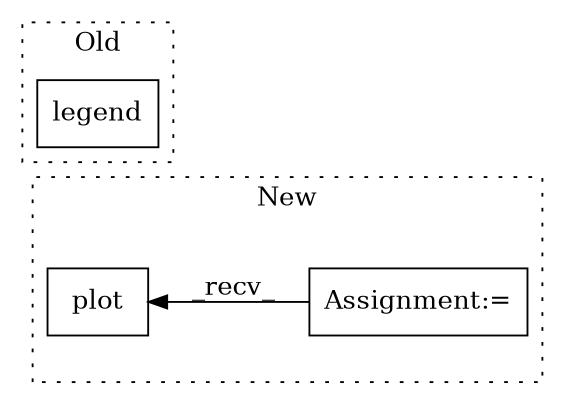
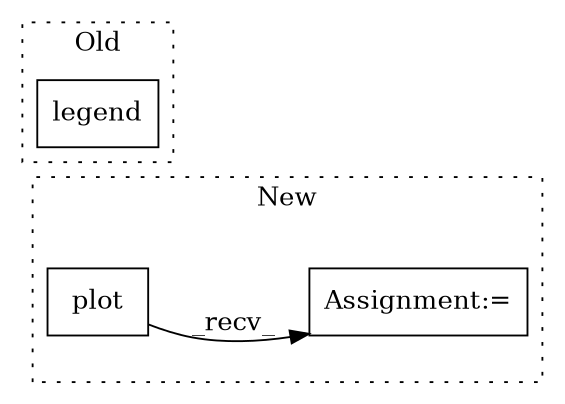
(238, 302) -> (219, 341)
